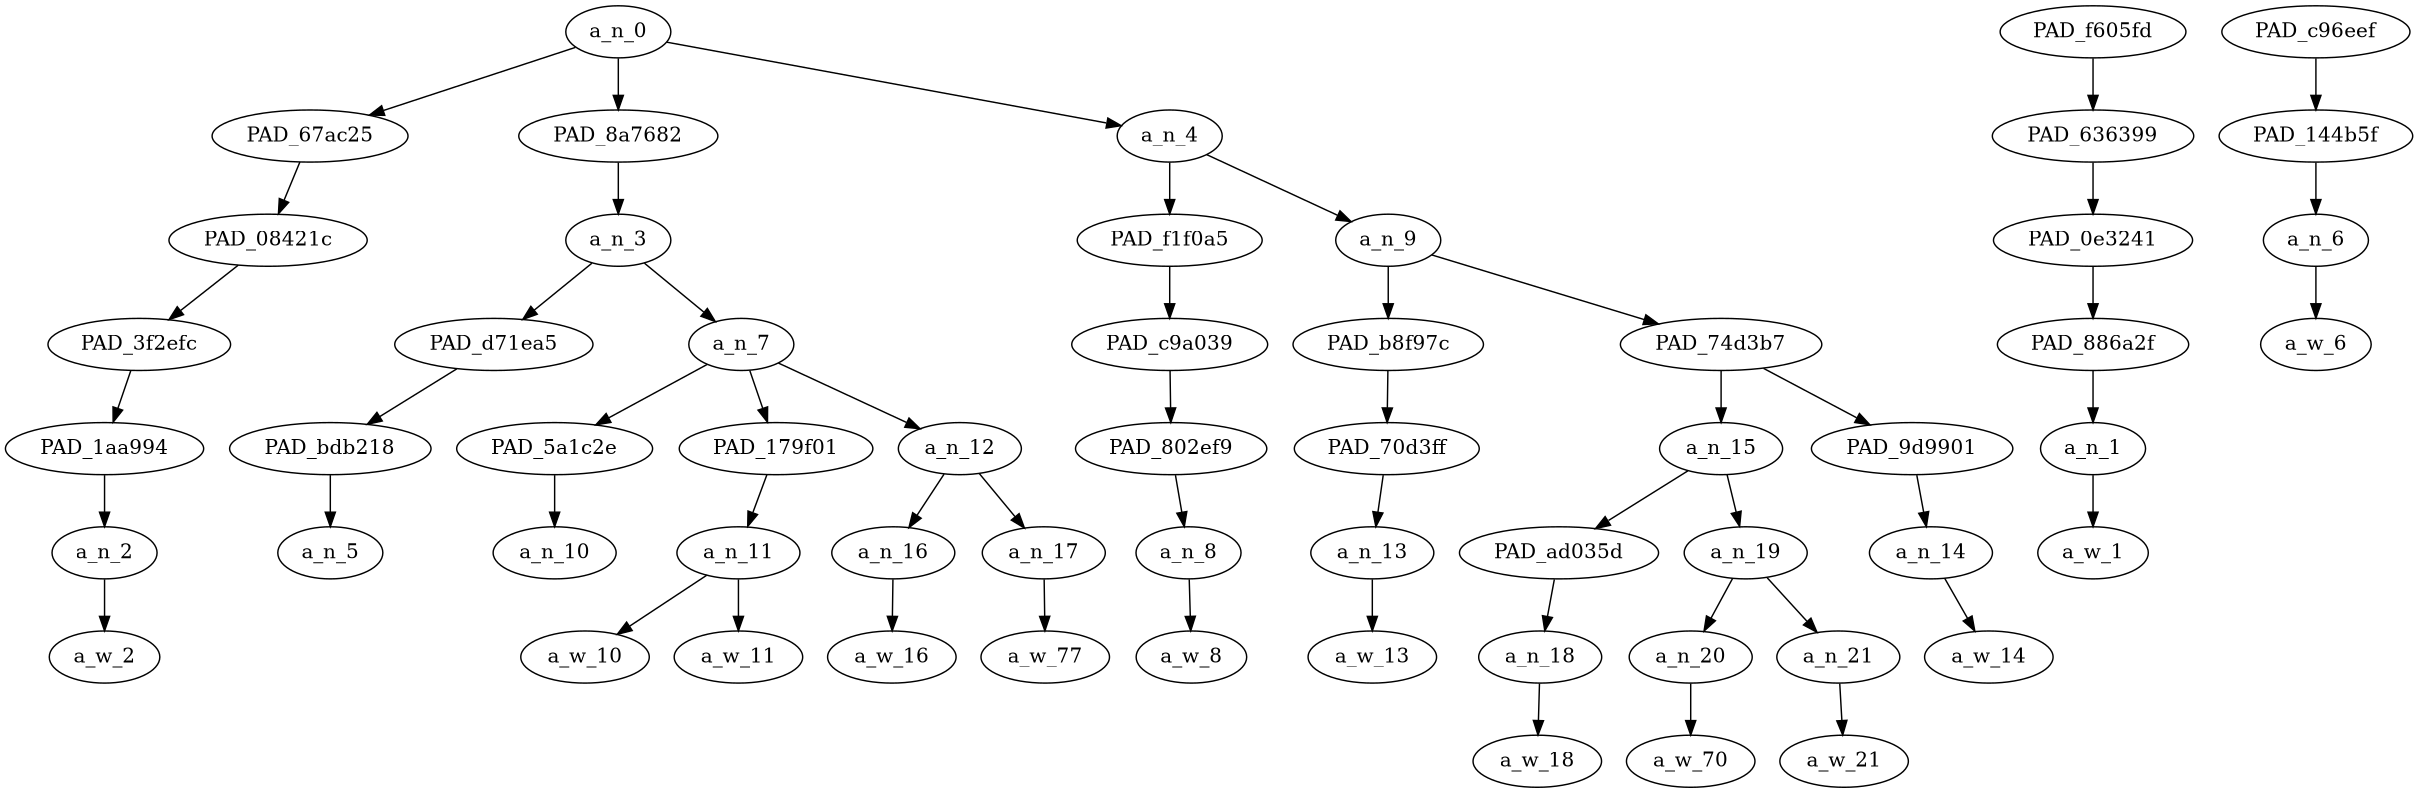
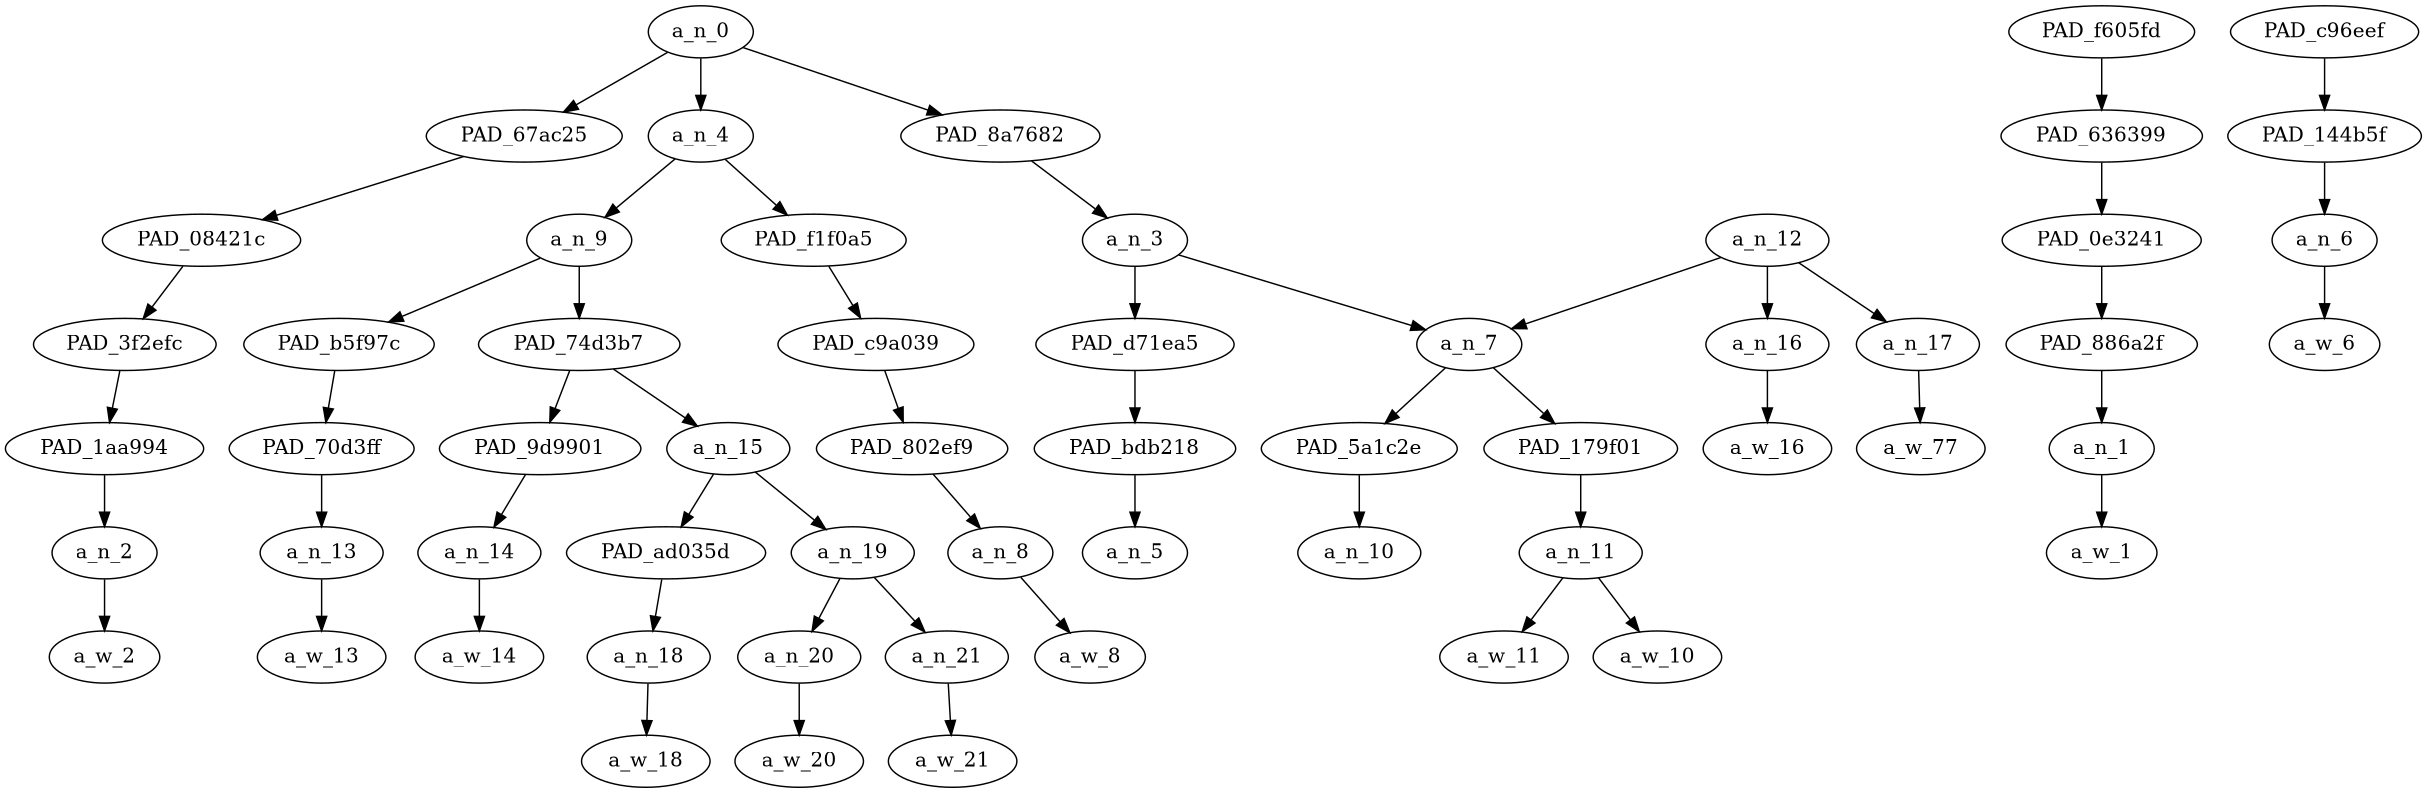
(1388, 344) -> (339, 344)
(842, 393) -> (1623, 291)
(1691, 761) -> (799, 761)
